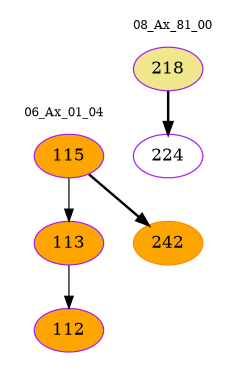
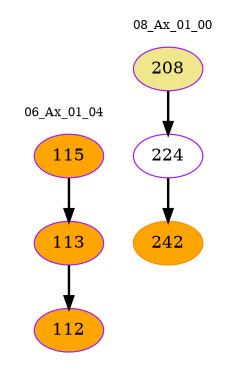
(173, 26) -> (173, 26)
(168, 69) -> (168, 69)
(105, 188) -> (168, 194)
(69, 194) -> (69, 194)
(69, 281) -> (69, 281)
